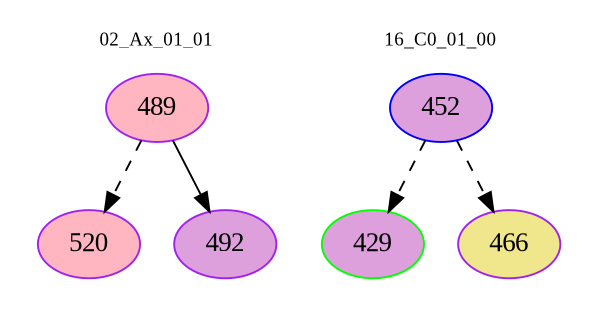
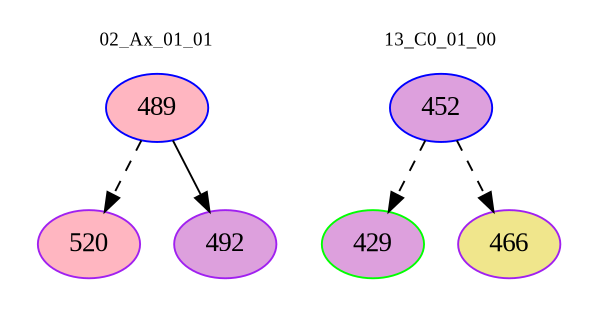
(441, 41) -> (441, 41)
(157, 108) -> (157, 108)
